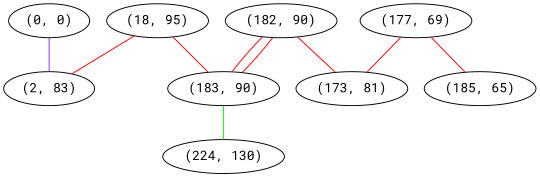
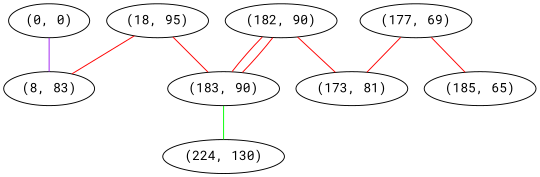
(49, 89) -> (49, 89)
